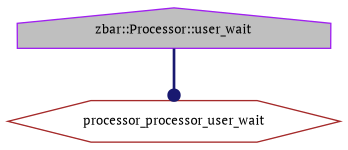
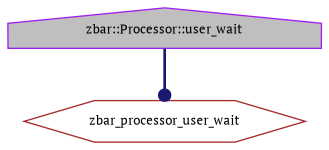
(174, 121) -> (165, 121)
